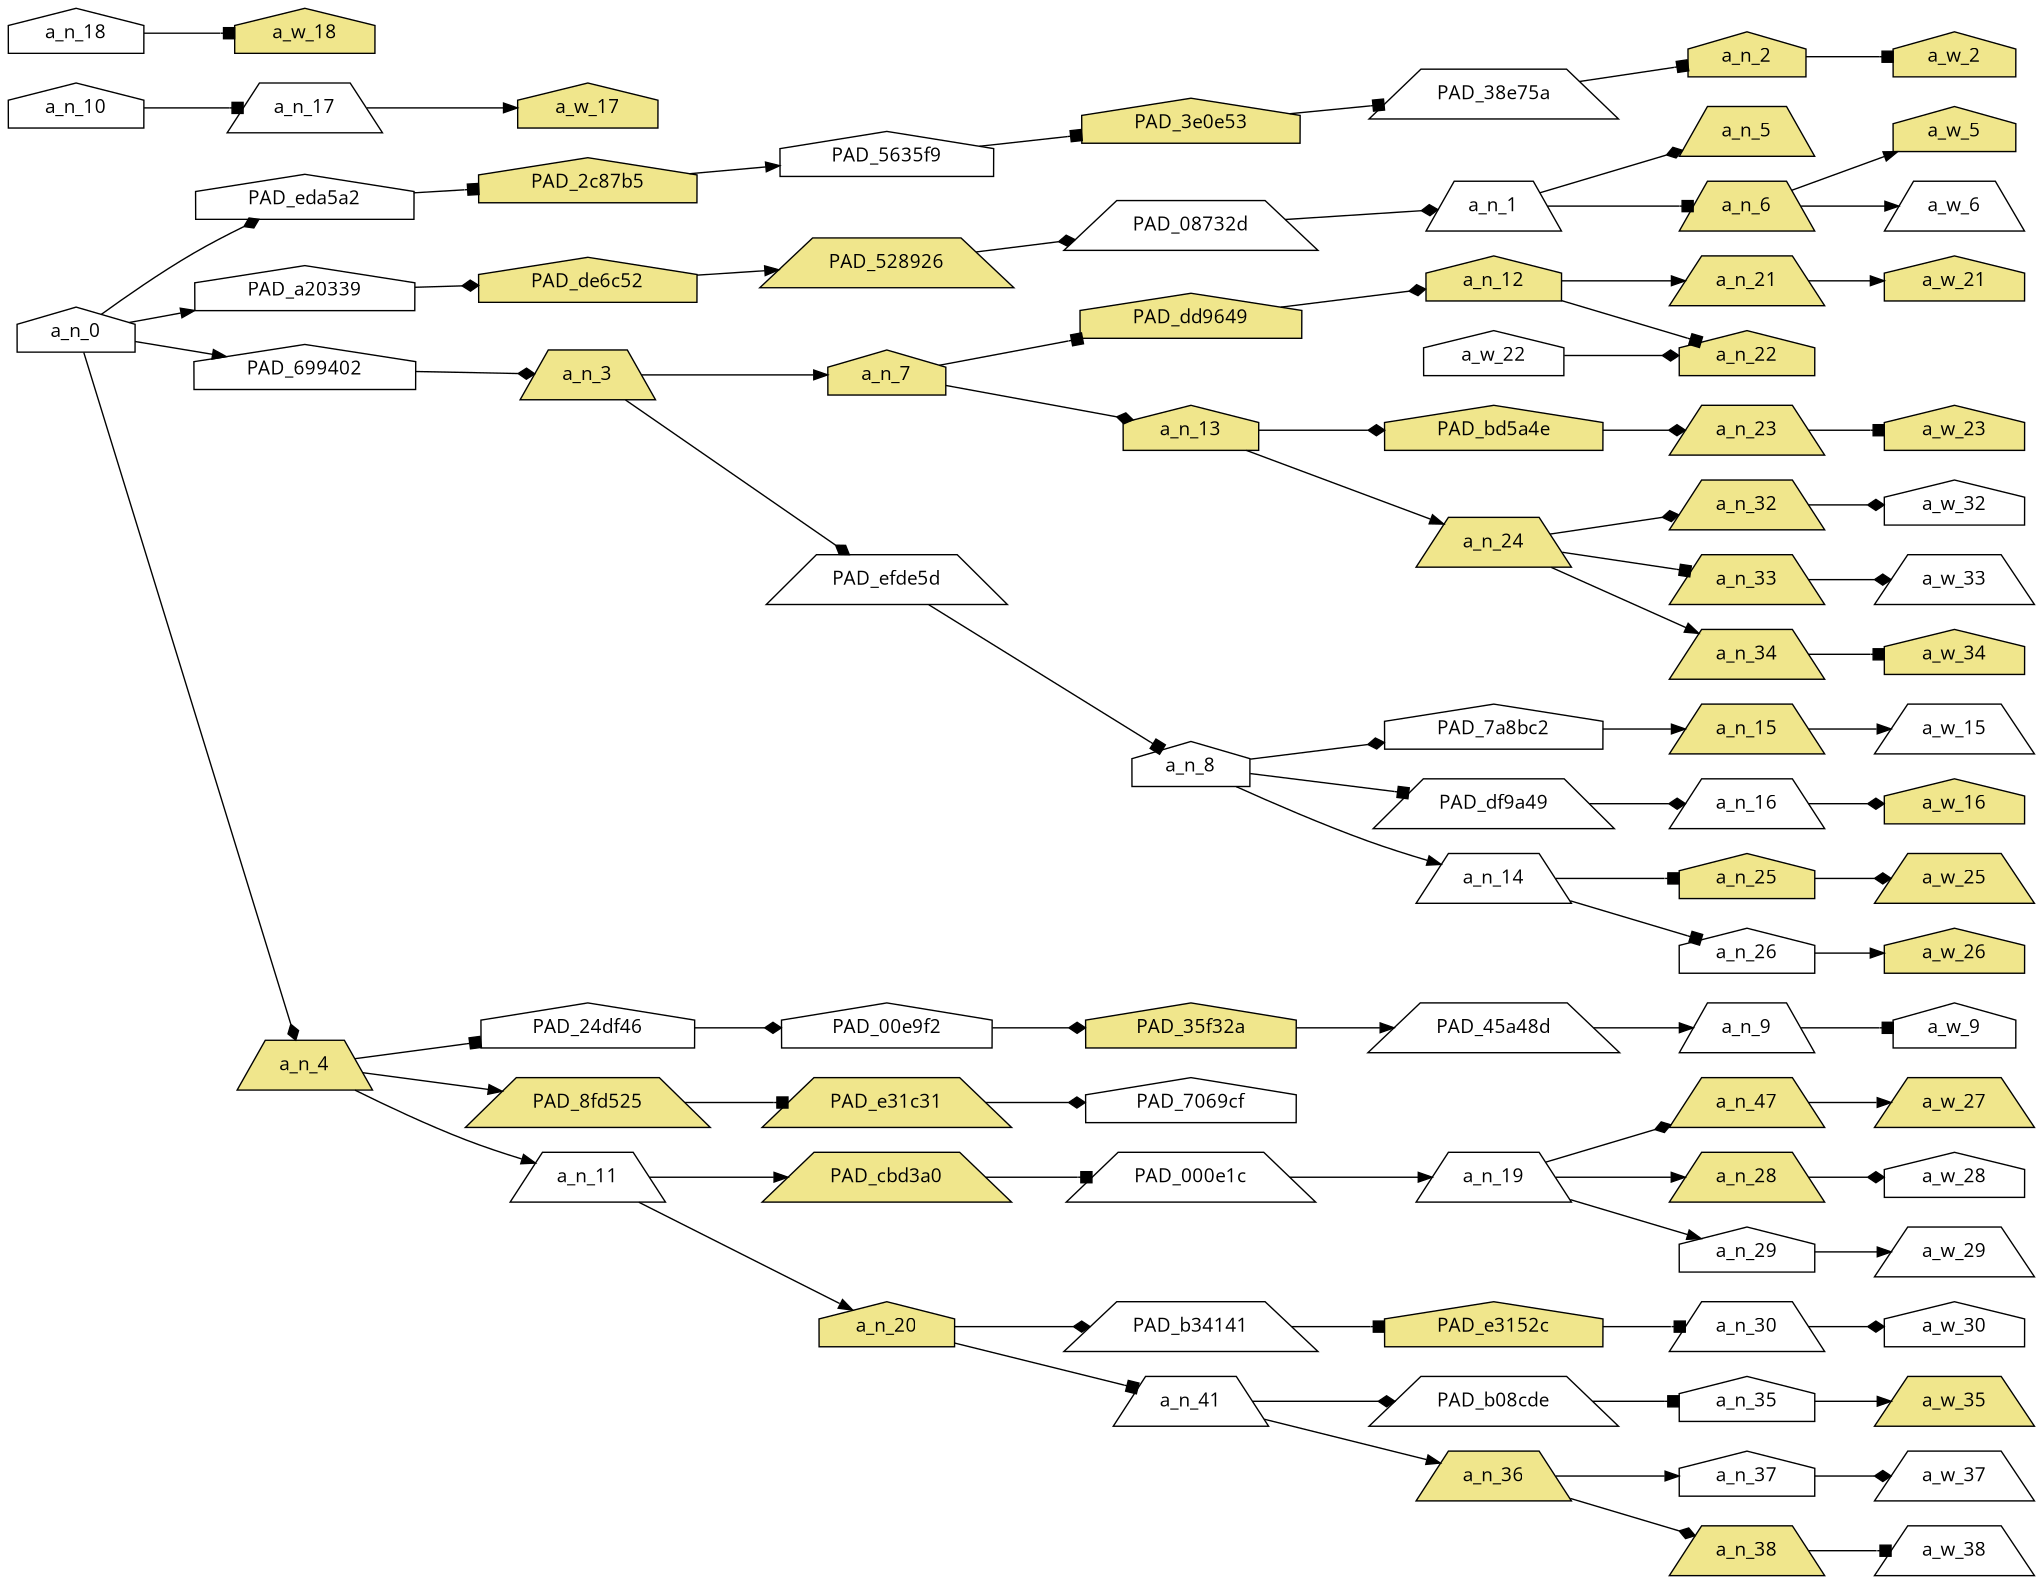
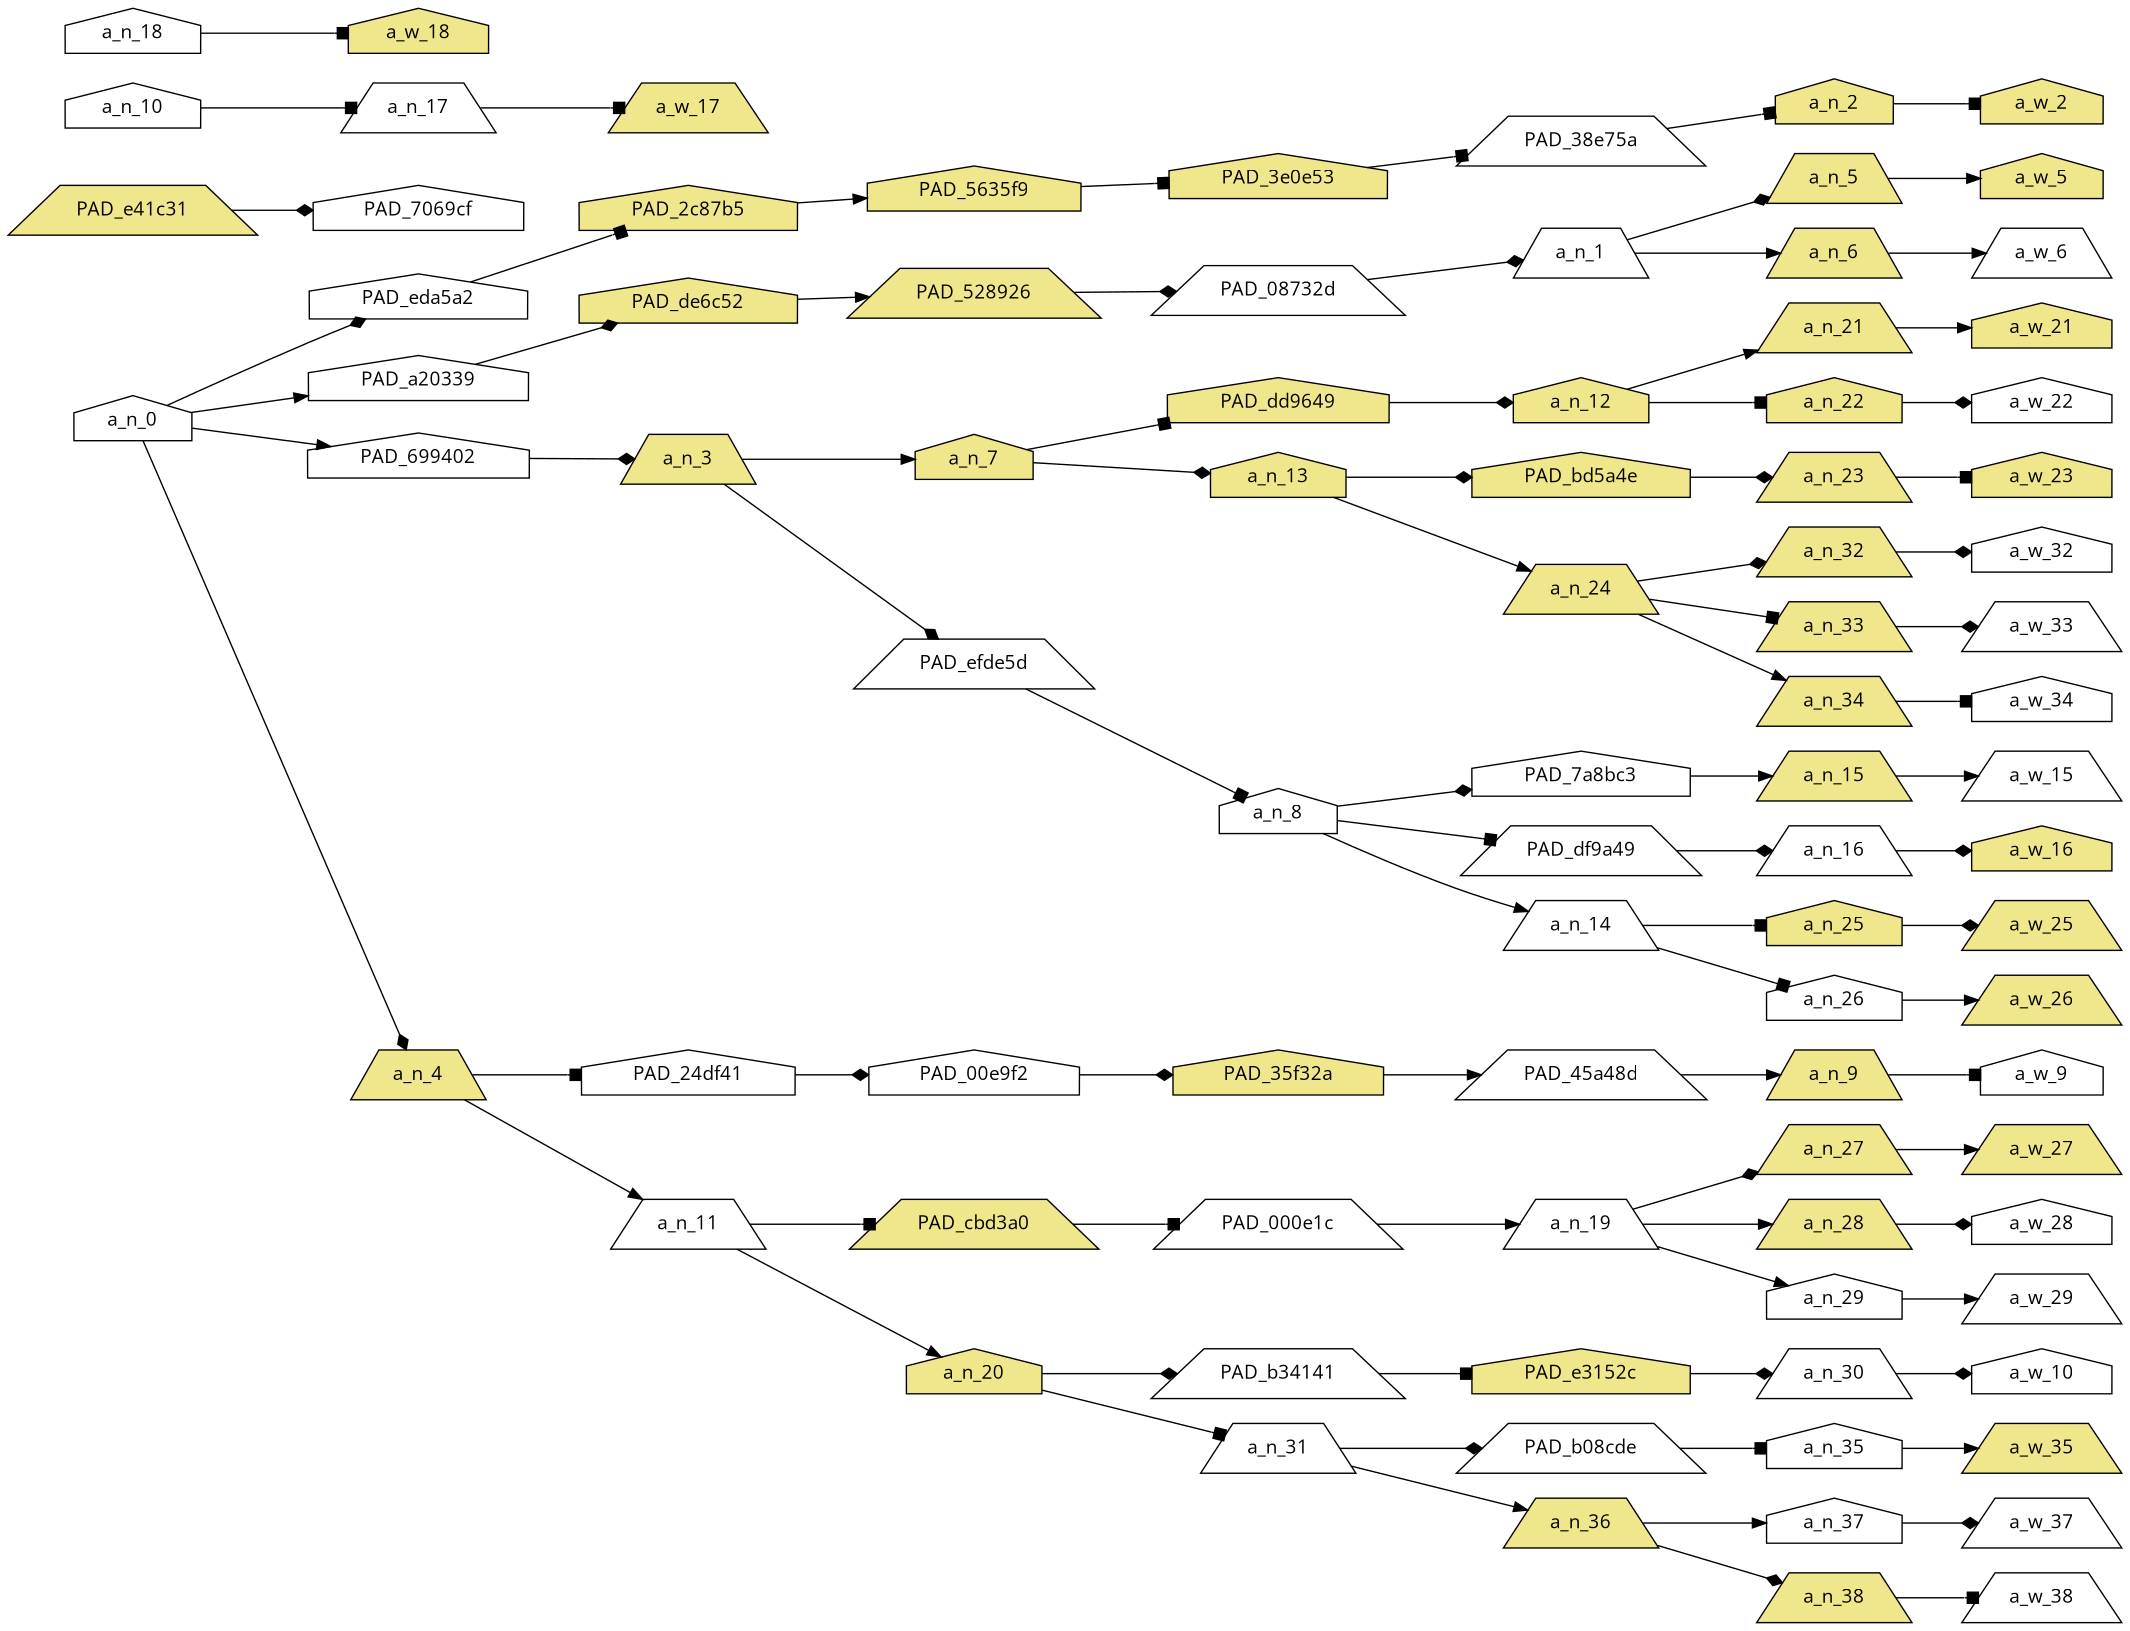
(435, 108) -> (545, 108)
(588, 108) -> (688, 108)
(887, 156) -> (974, 191)
(1838, 173) -> (1927, 178)
(1613, 206) -> (1701, 253)
(1613, 356) -> (1928, 403)
(1955, 654) -> (2042, 701)
(1494, 729) -> (1581, 776)
(1955, 953) -> (2042, 1000)
(588, 1028) -> (688, 1075)
(1747, 1028) -> (1834, 1075)
(588, 1103) -> none
(887, 1103) -> (133, 210)
(1747, 1103) -> (1834, 1150)
(712, 1177) -> (805, 1224)
(1637, 1327) -> (1723, 1374)
(1955, 1327) -> (2042, 1374)
(1191, 1401) -> (1278, 1448)
